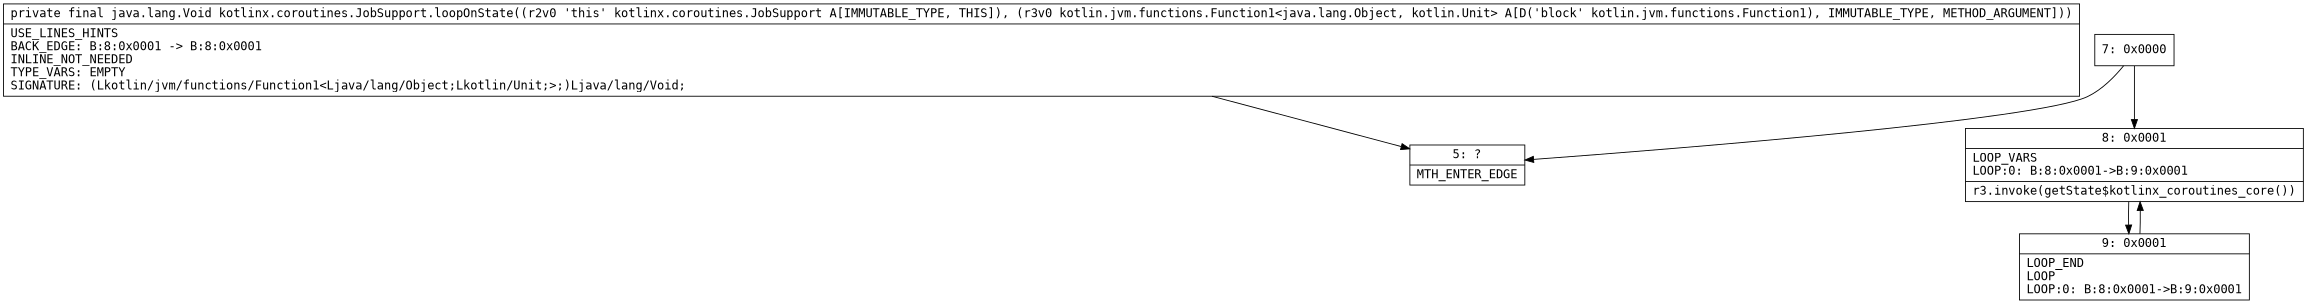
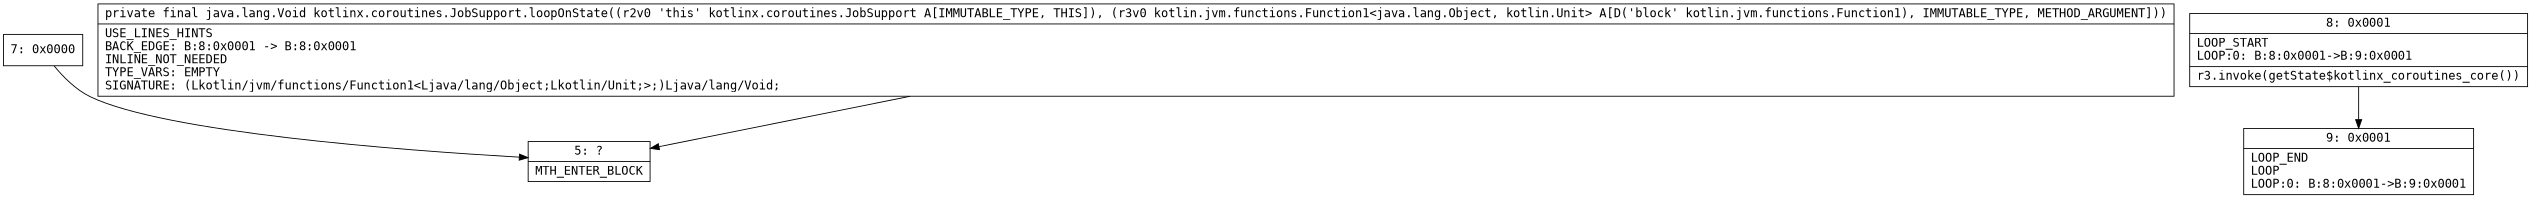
(2134, 93) -> none
(2005, 158) -> (2233, 43)
(1467, 175) -> (589, 171)
(2140, 222) -> none
